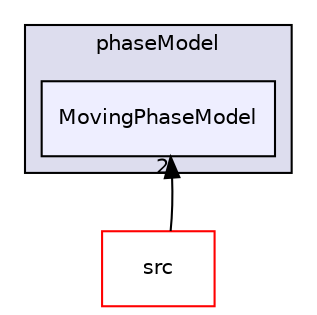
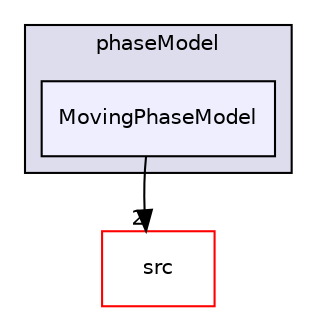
(172, 204) -> (144, 186)
